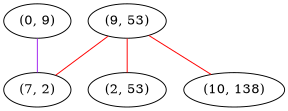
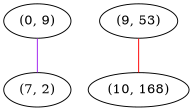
(82, 56) -> none
(127, 90) -> none
(234, 90) -> (139, 90)
